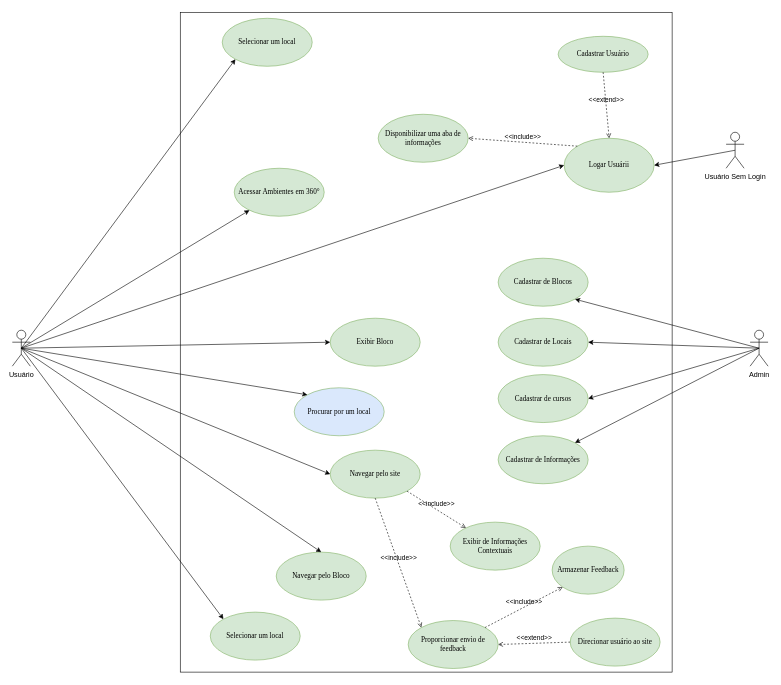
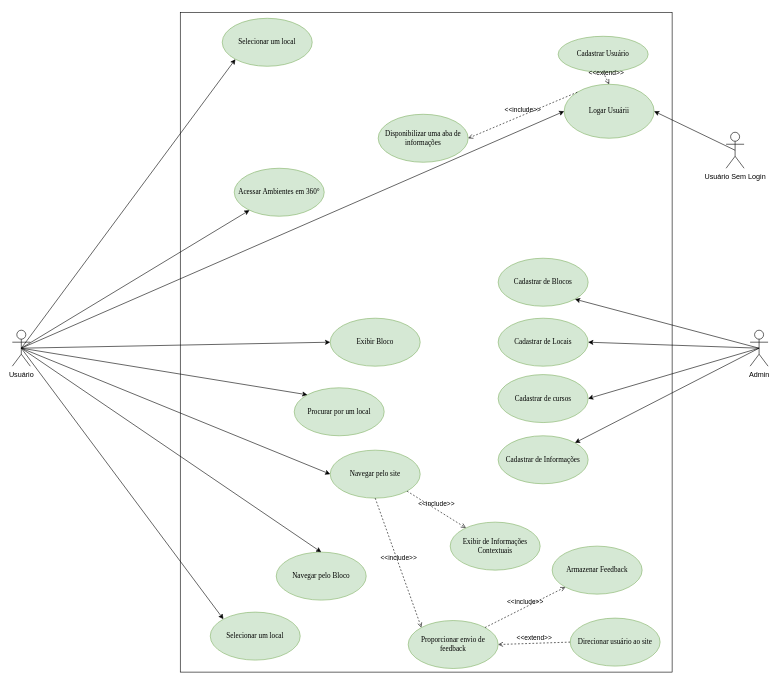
(609, 165) -> (609, 111)
(339, 412) -> (339, 412)
(588, 570) -> (597, 570)
